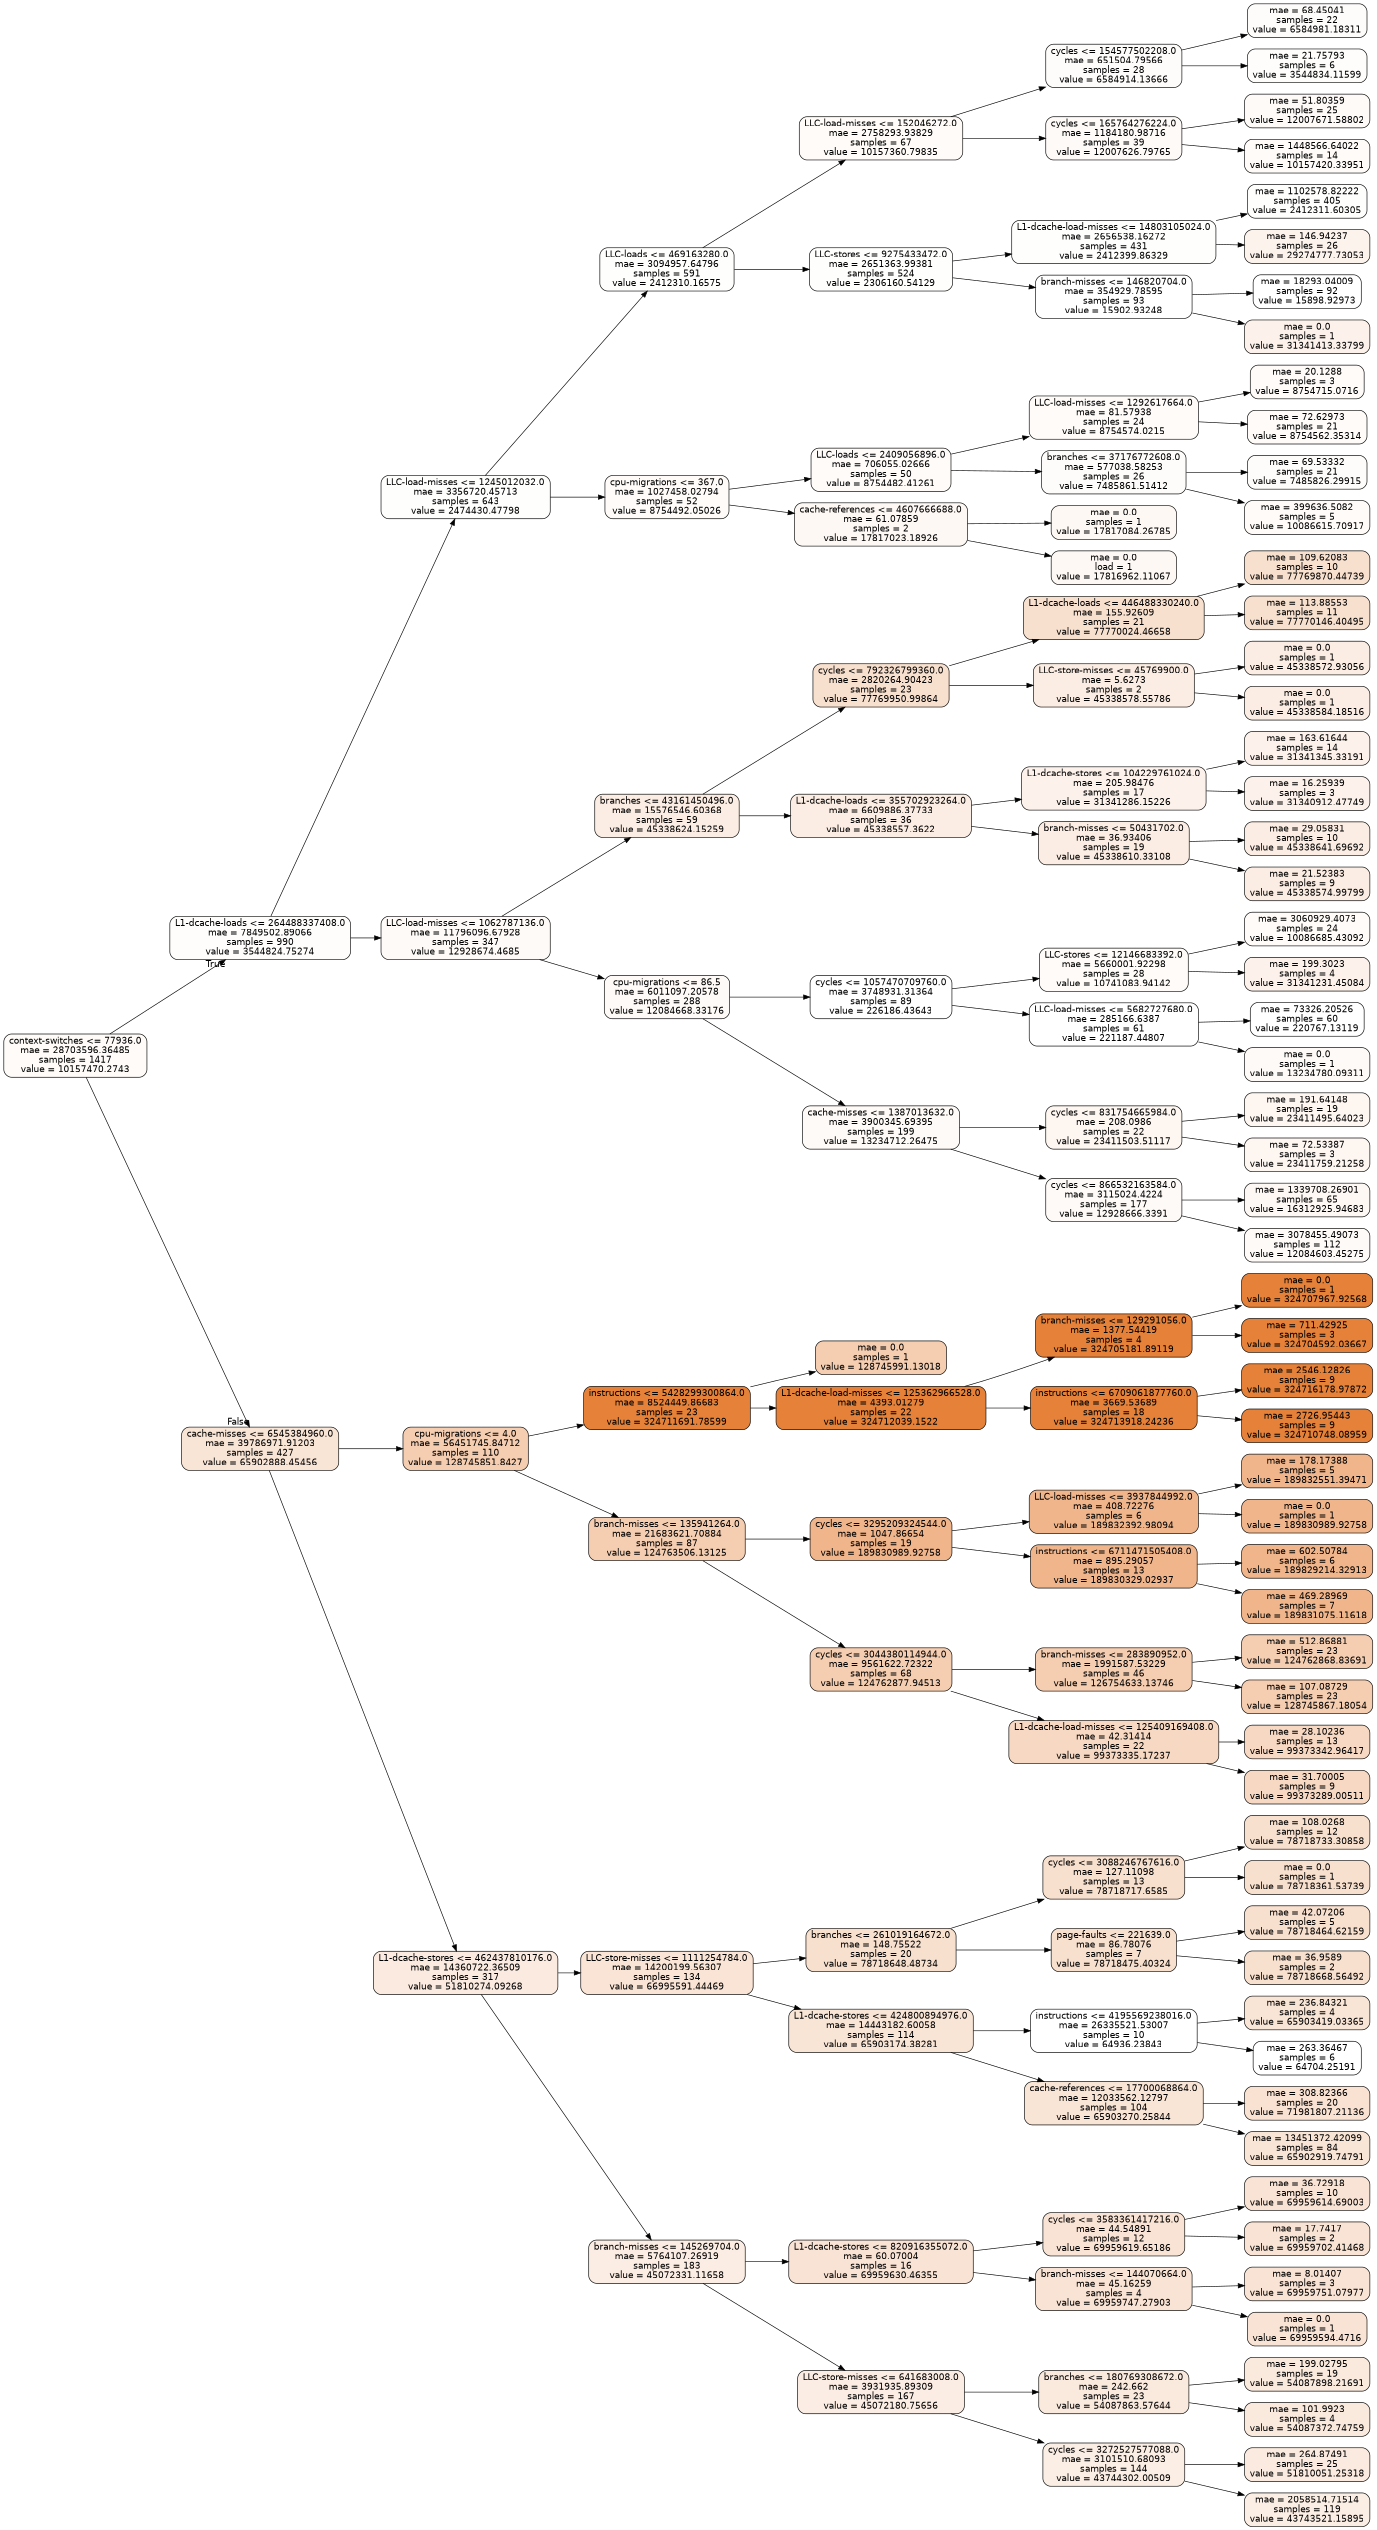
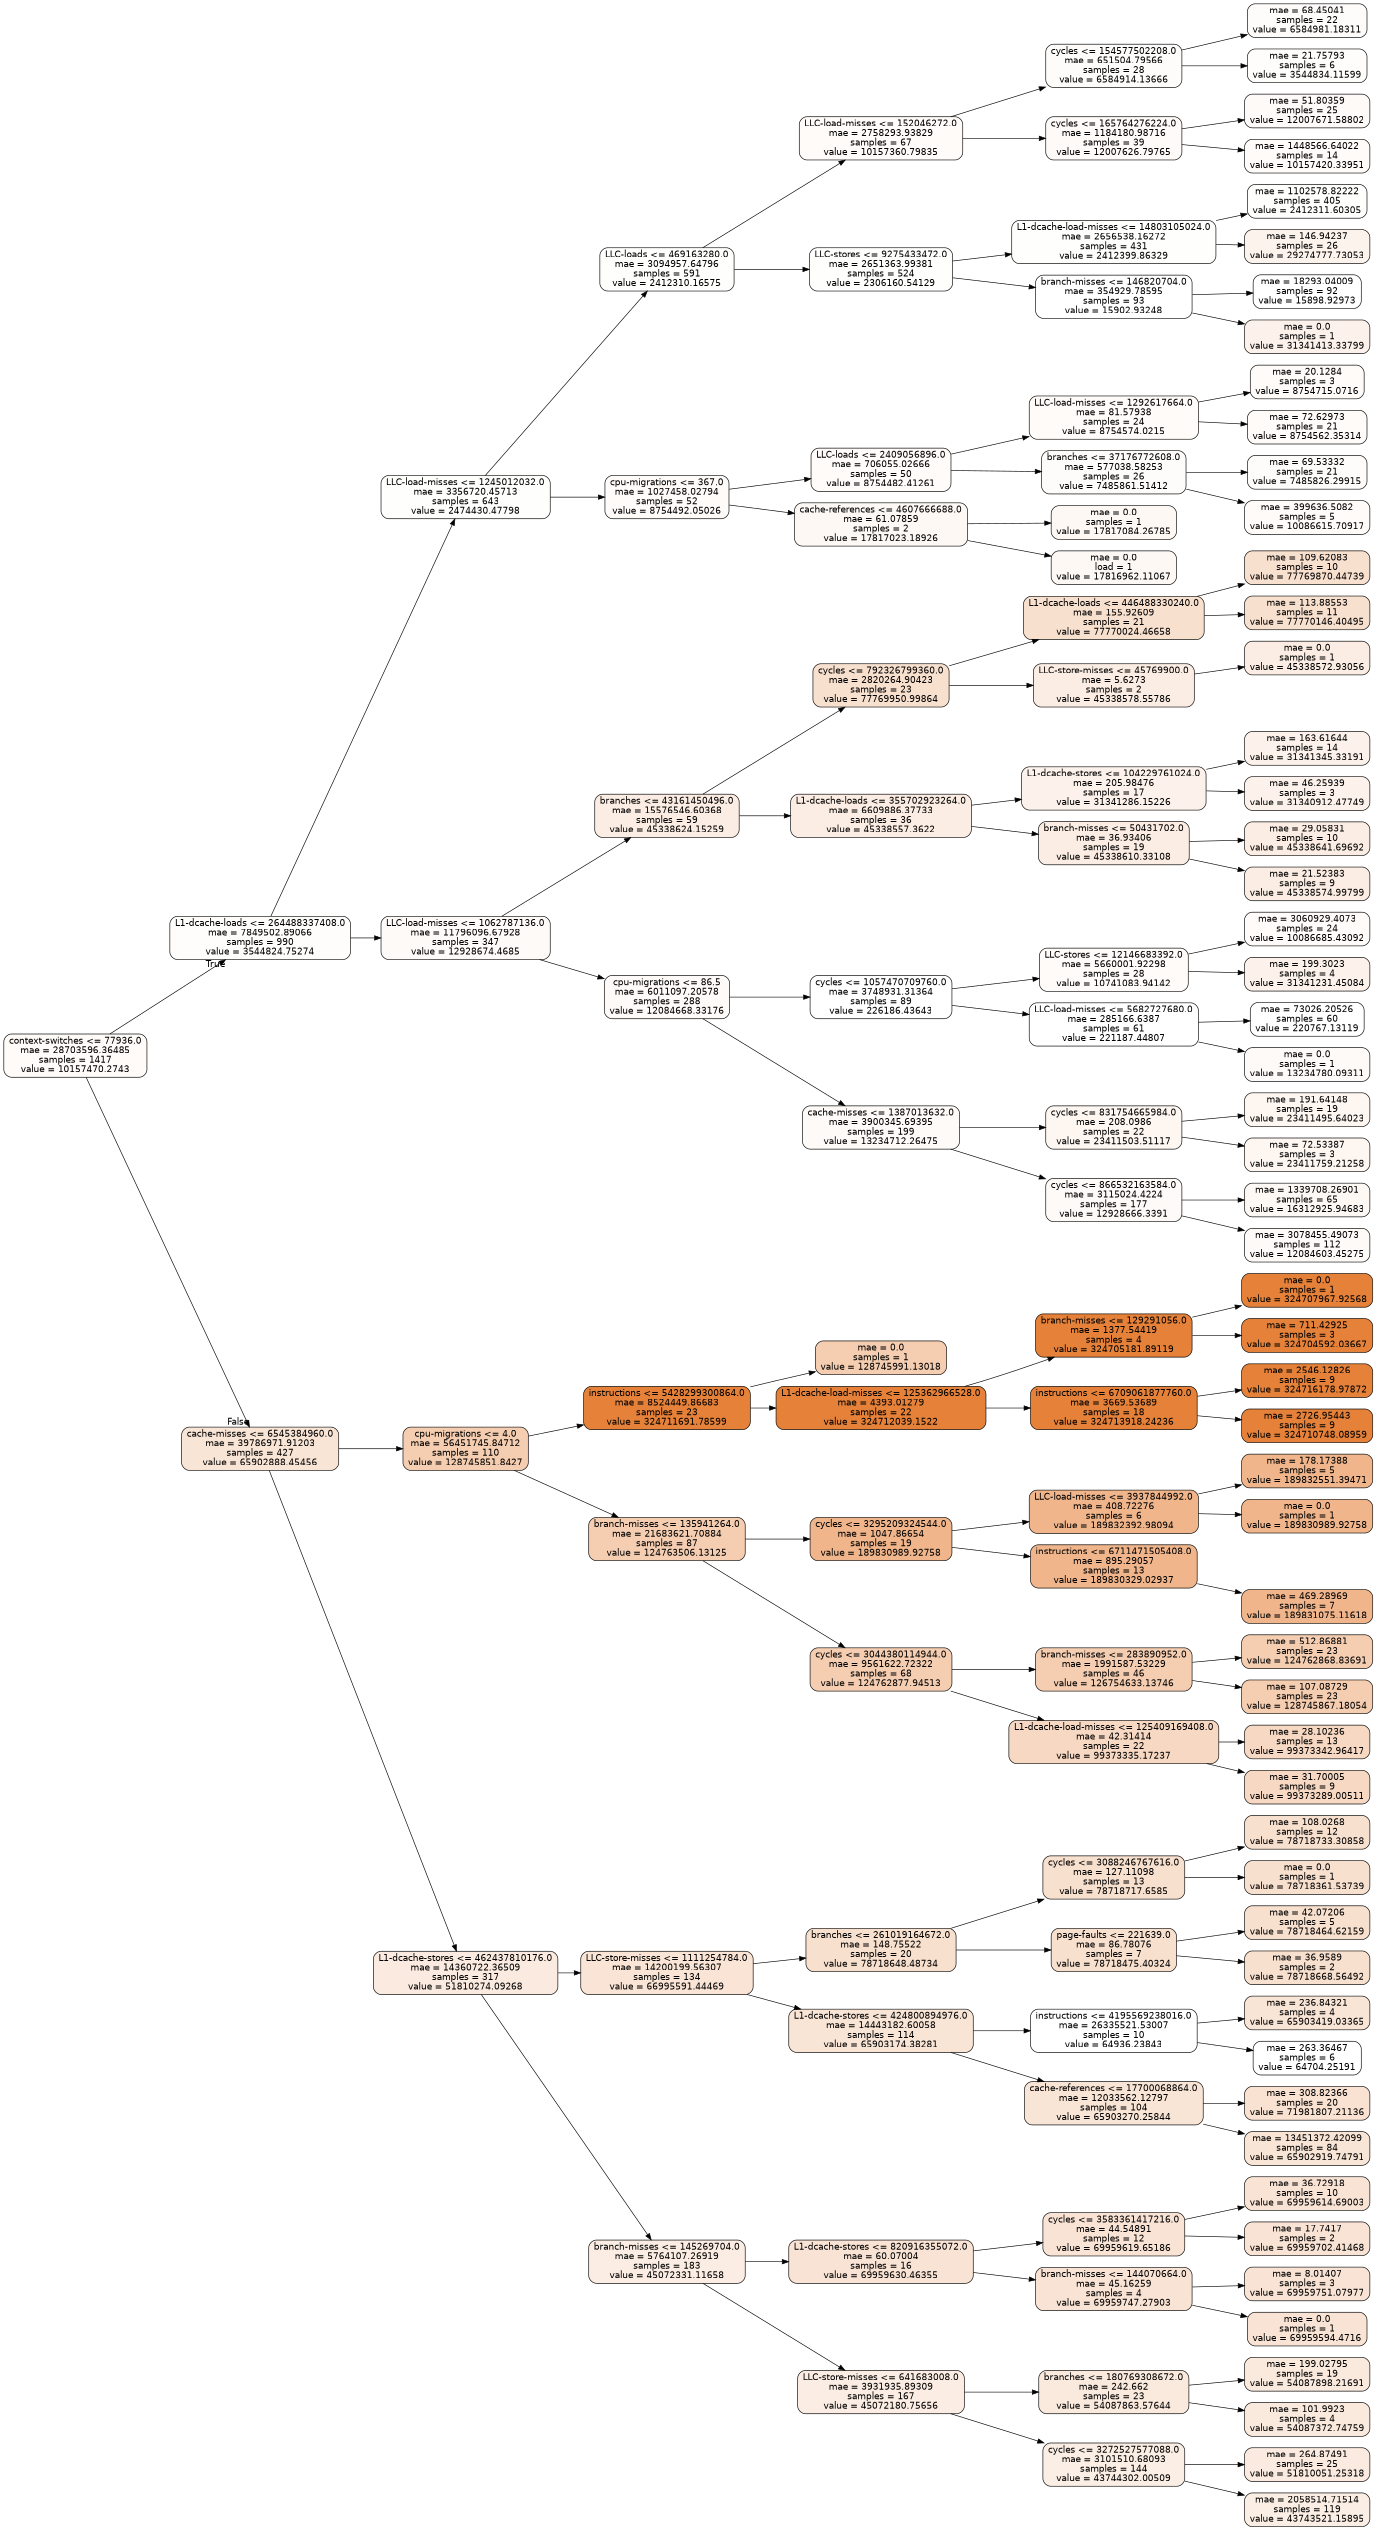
(1307, 382) -> (1307, 382)
(1307, 703) -> none
(1307, 794) -> (1307, 794)
(1307, 1019) -> (1307, 1019)
(1307, 1561) -> none
